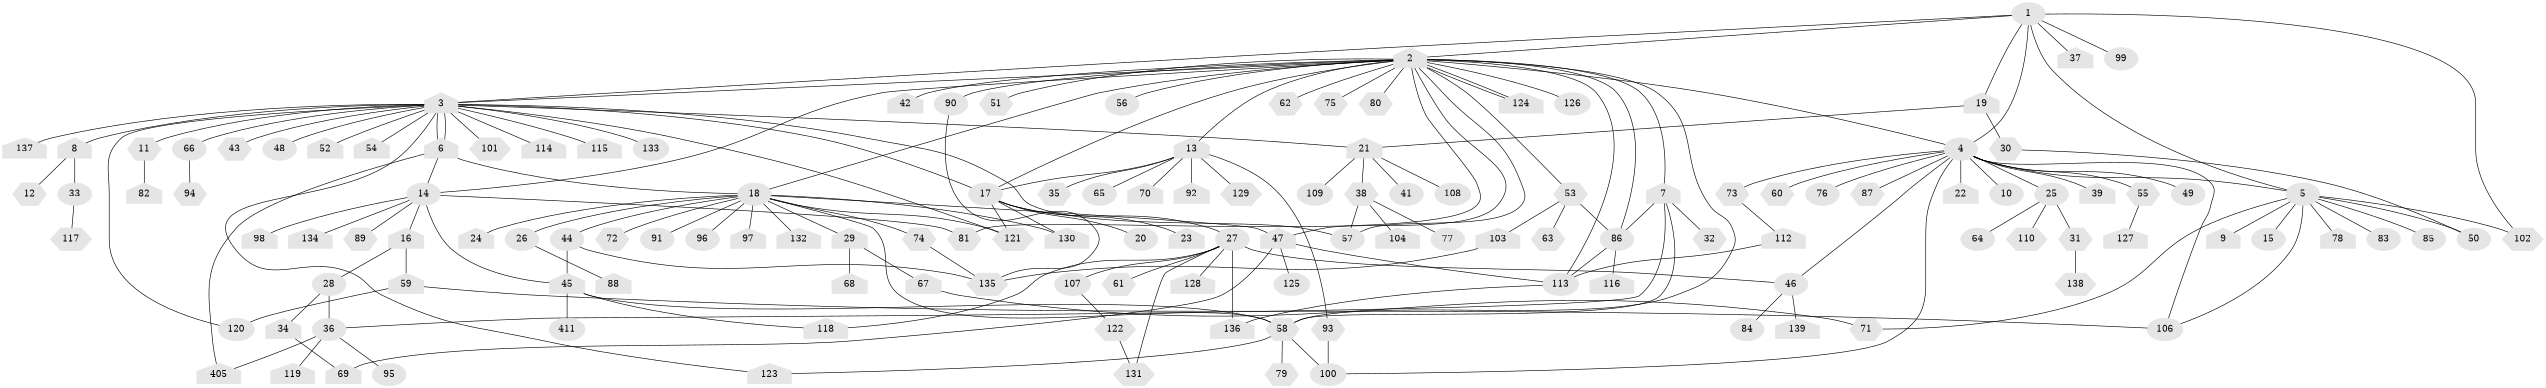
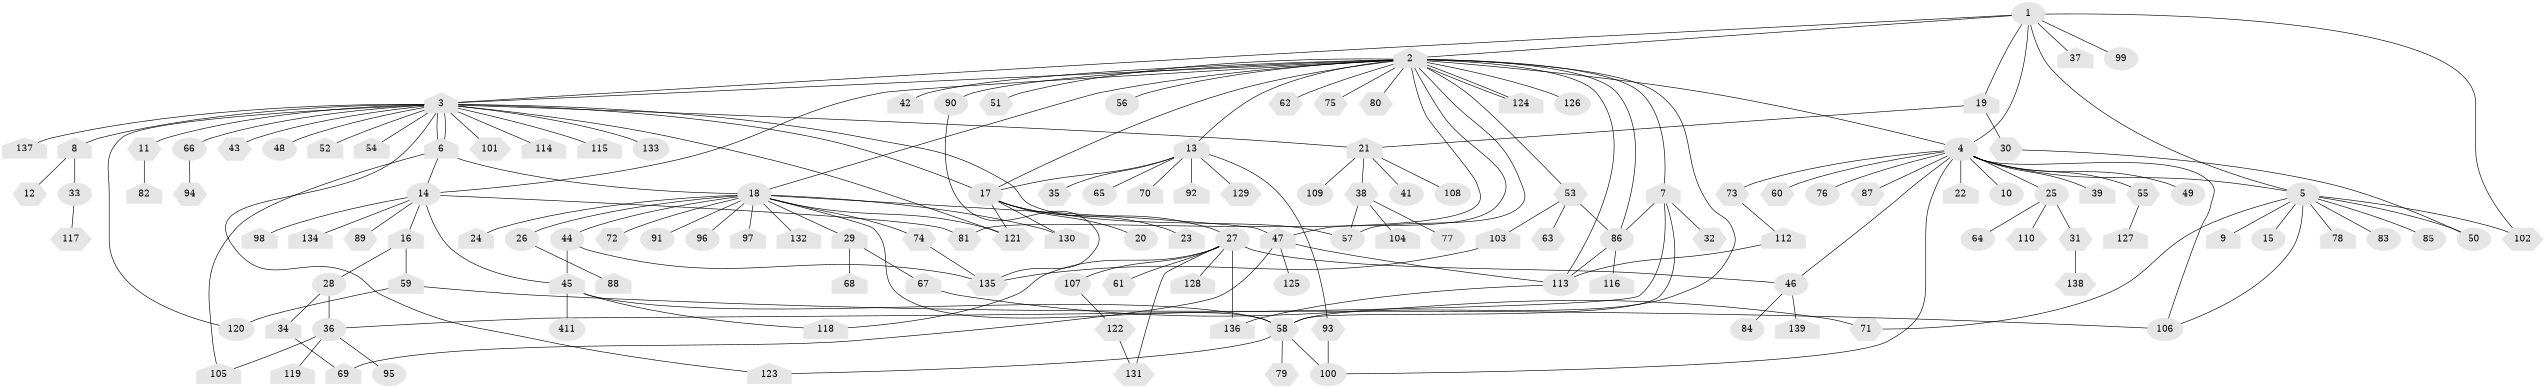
(219, 375) -> (219, 375)
